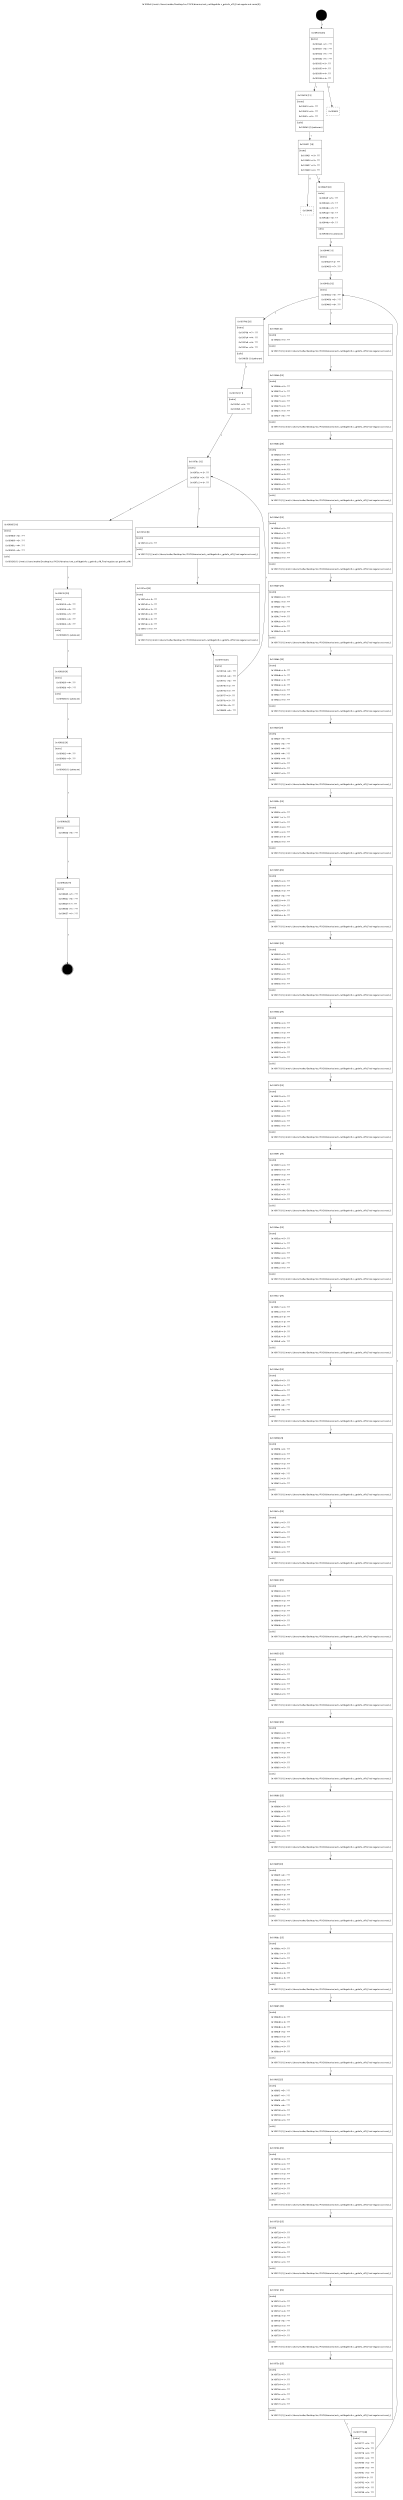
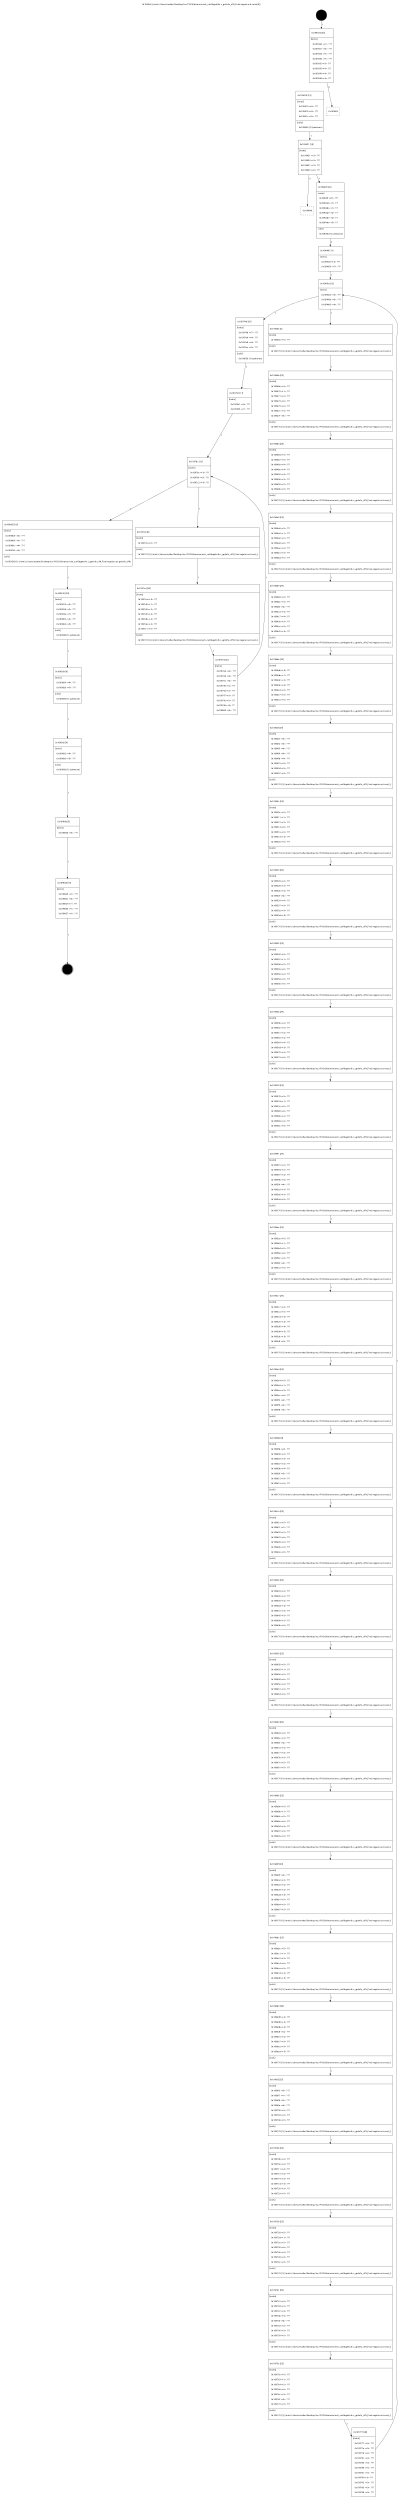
(315, 86) -> none
